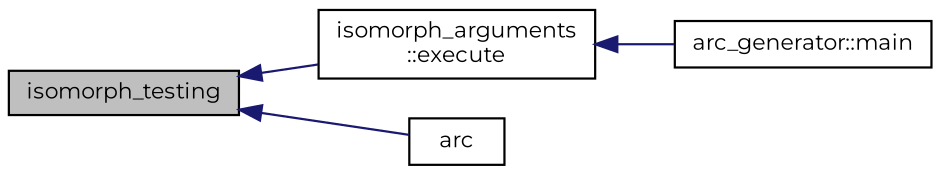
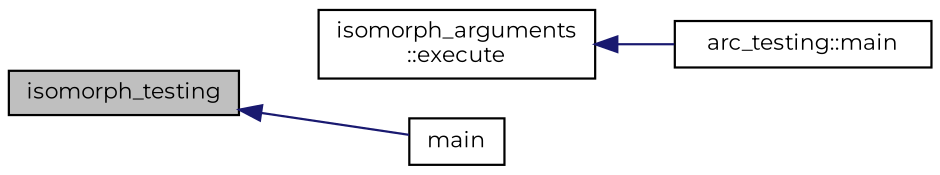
(803, 44) -> (803, 44)
(290, 69) -> none
(457, 142) -> (457, 142)
